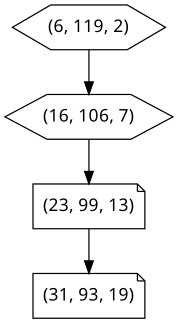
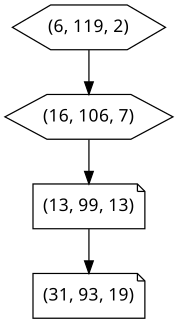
(89, 206) -> (89, 206)
